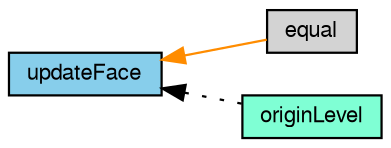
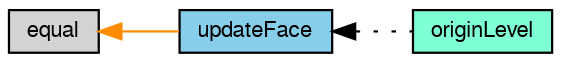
(226, 48) -> (150, 31)
